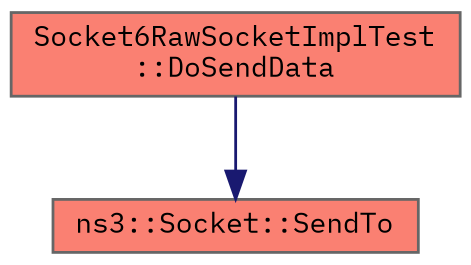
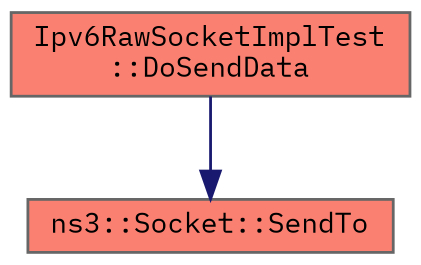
(236, 54) -> (211, 54)
